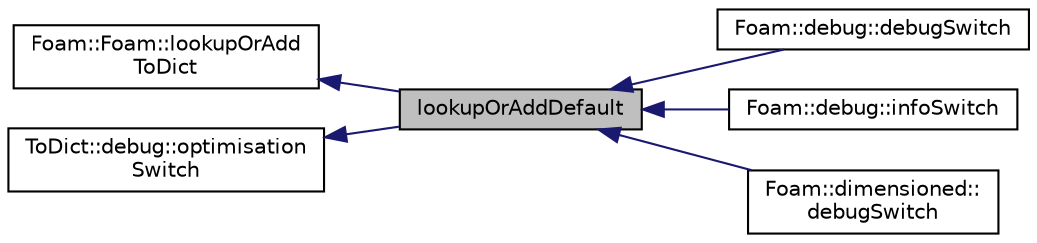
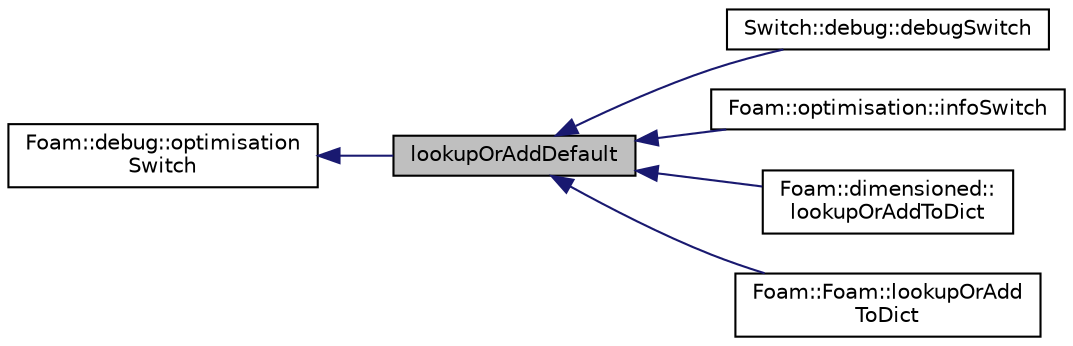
(873, 29) -> (888, 29)
(370, 87) -> (665, 235)
(873, 109) -> (888, 109)
(166, 160) -> (163, 156)
(873, 202) -> (888, 202)
